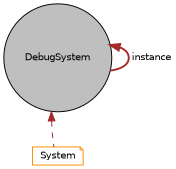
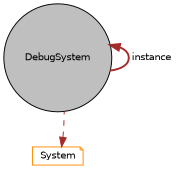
(52, 134) -> (64, 124)
